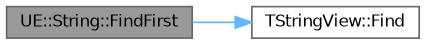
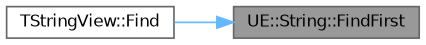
(214, 22) -> (196, 22)
